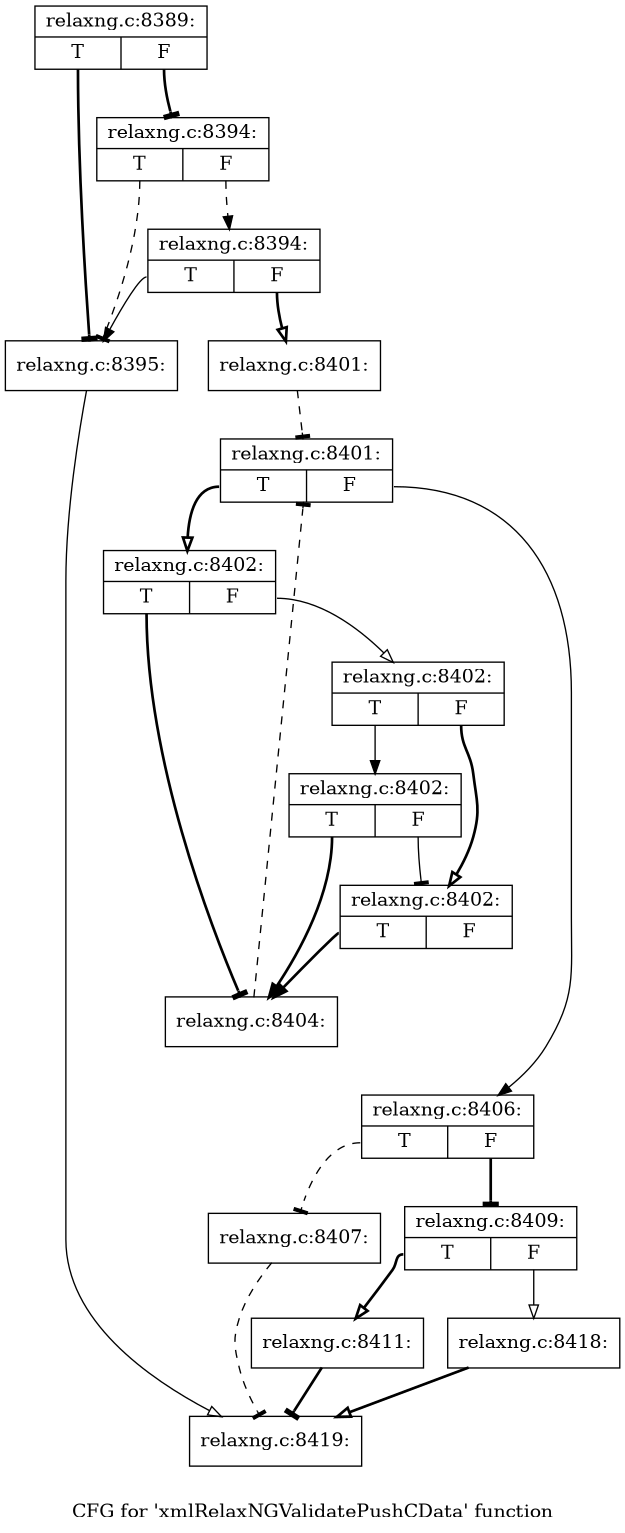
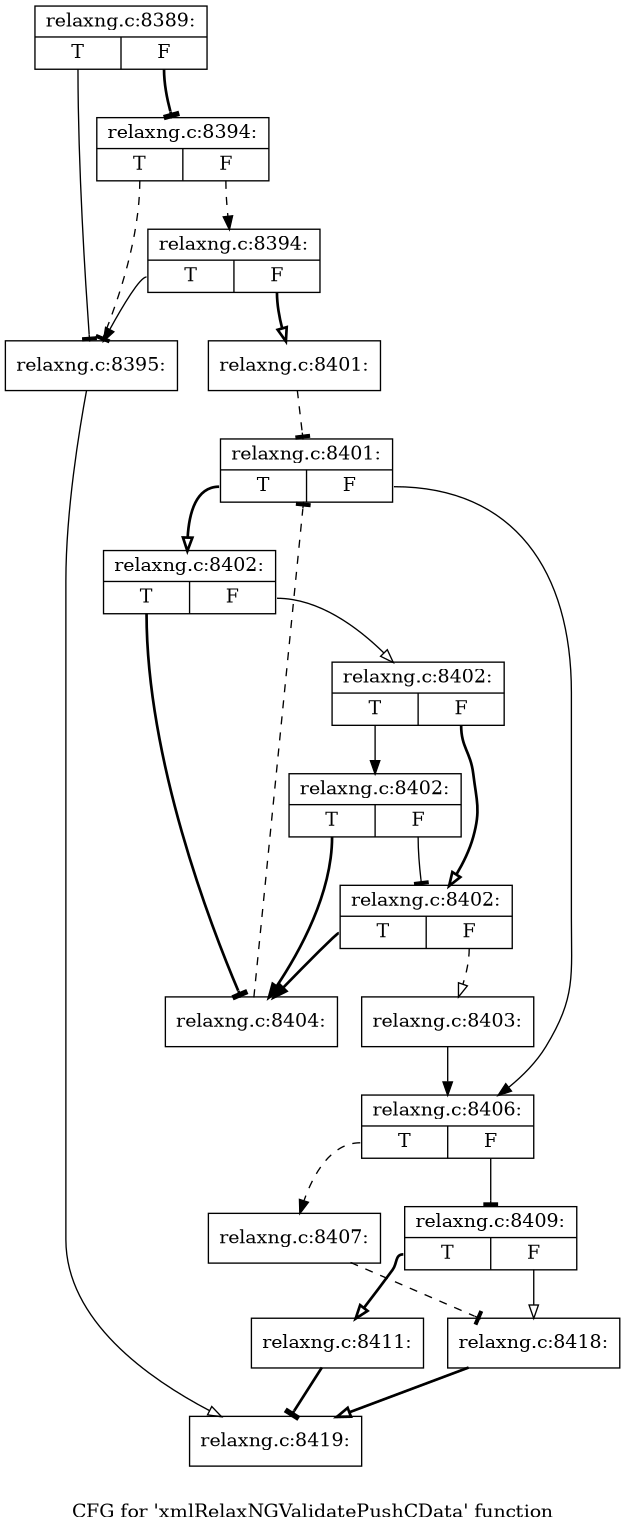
(81, 202) -> (81, 202)
none -> (448, 1022)
(324, 1163) -> (324, 1163)
(491, 1179) -> (491, 1179)
(236, 1334) -> (412, 1289)
